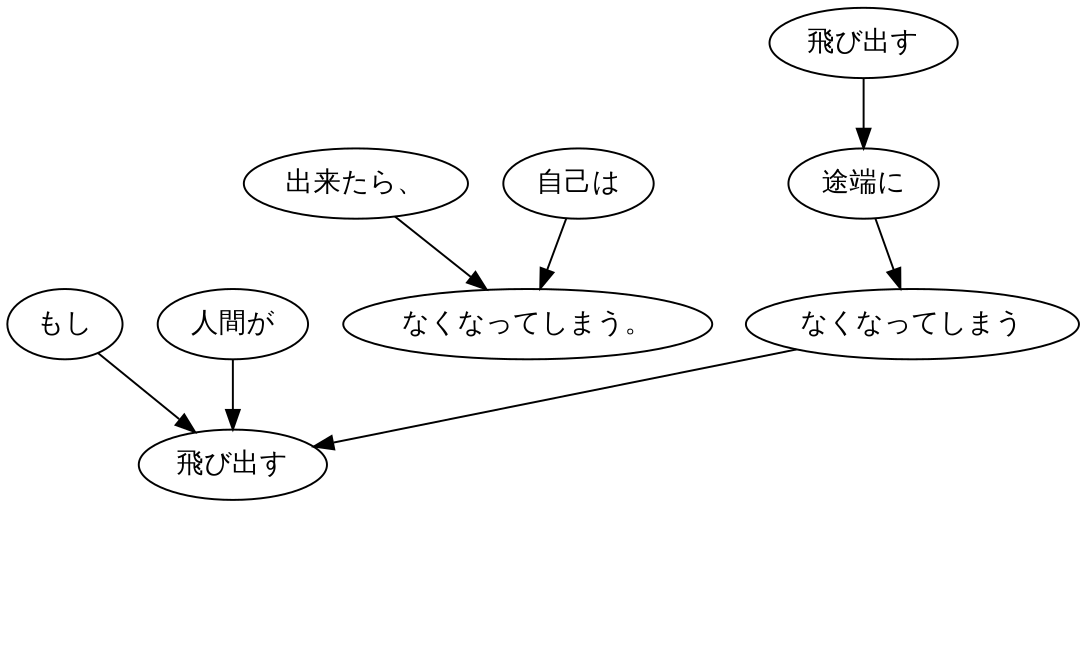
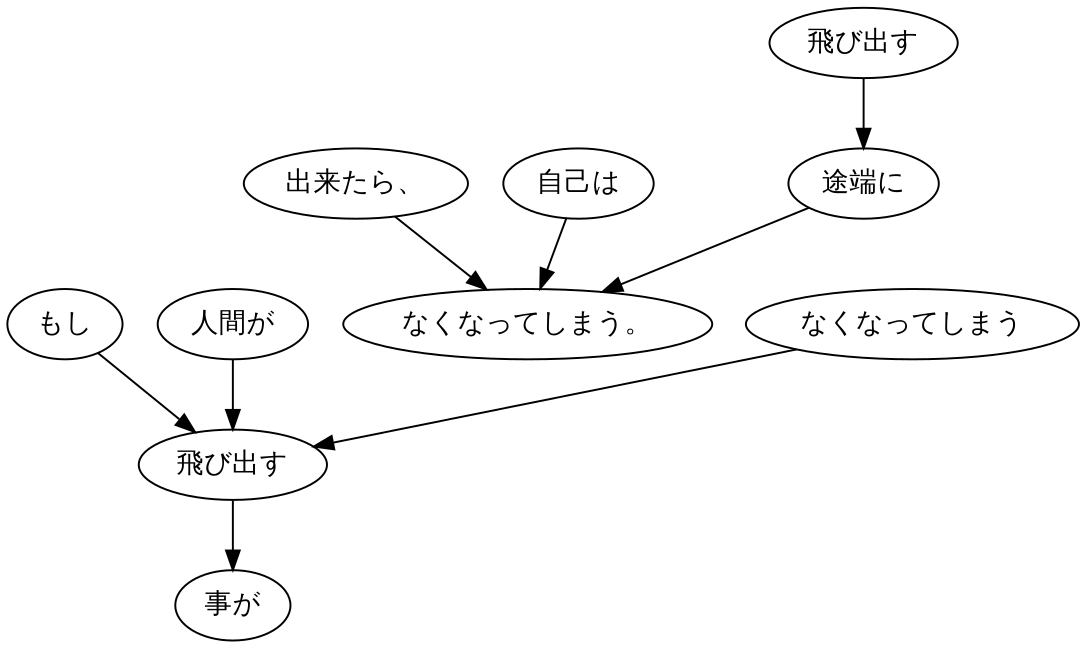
(885, 244) -> (715, 246)
none -> (233, 605)
